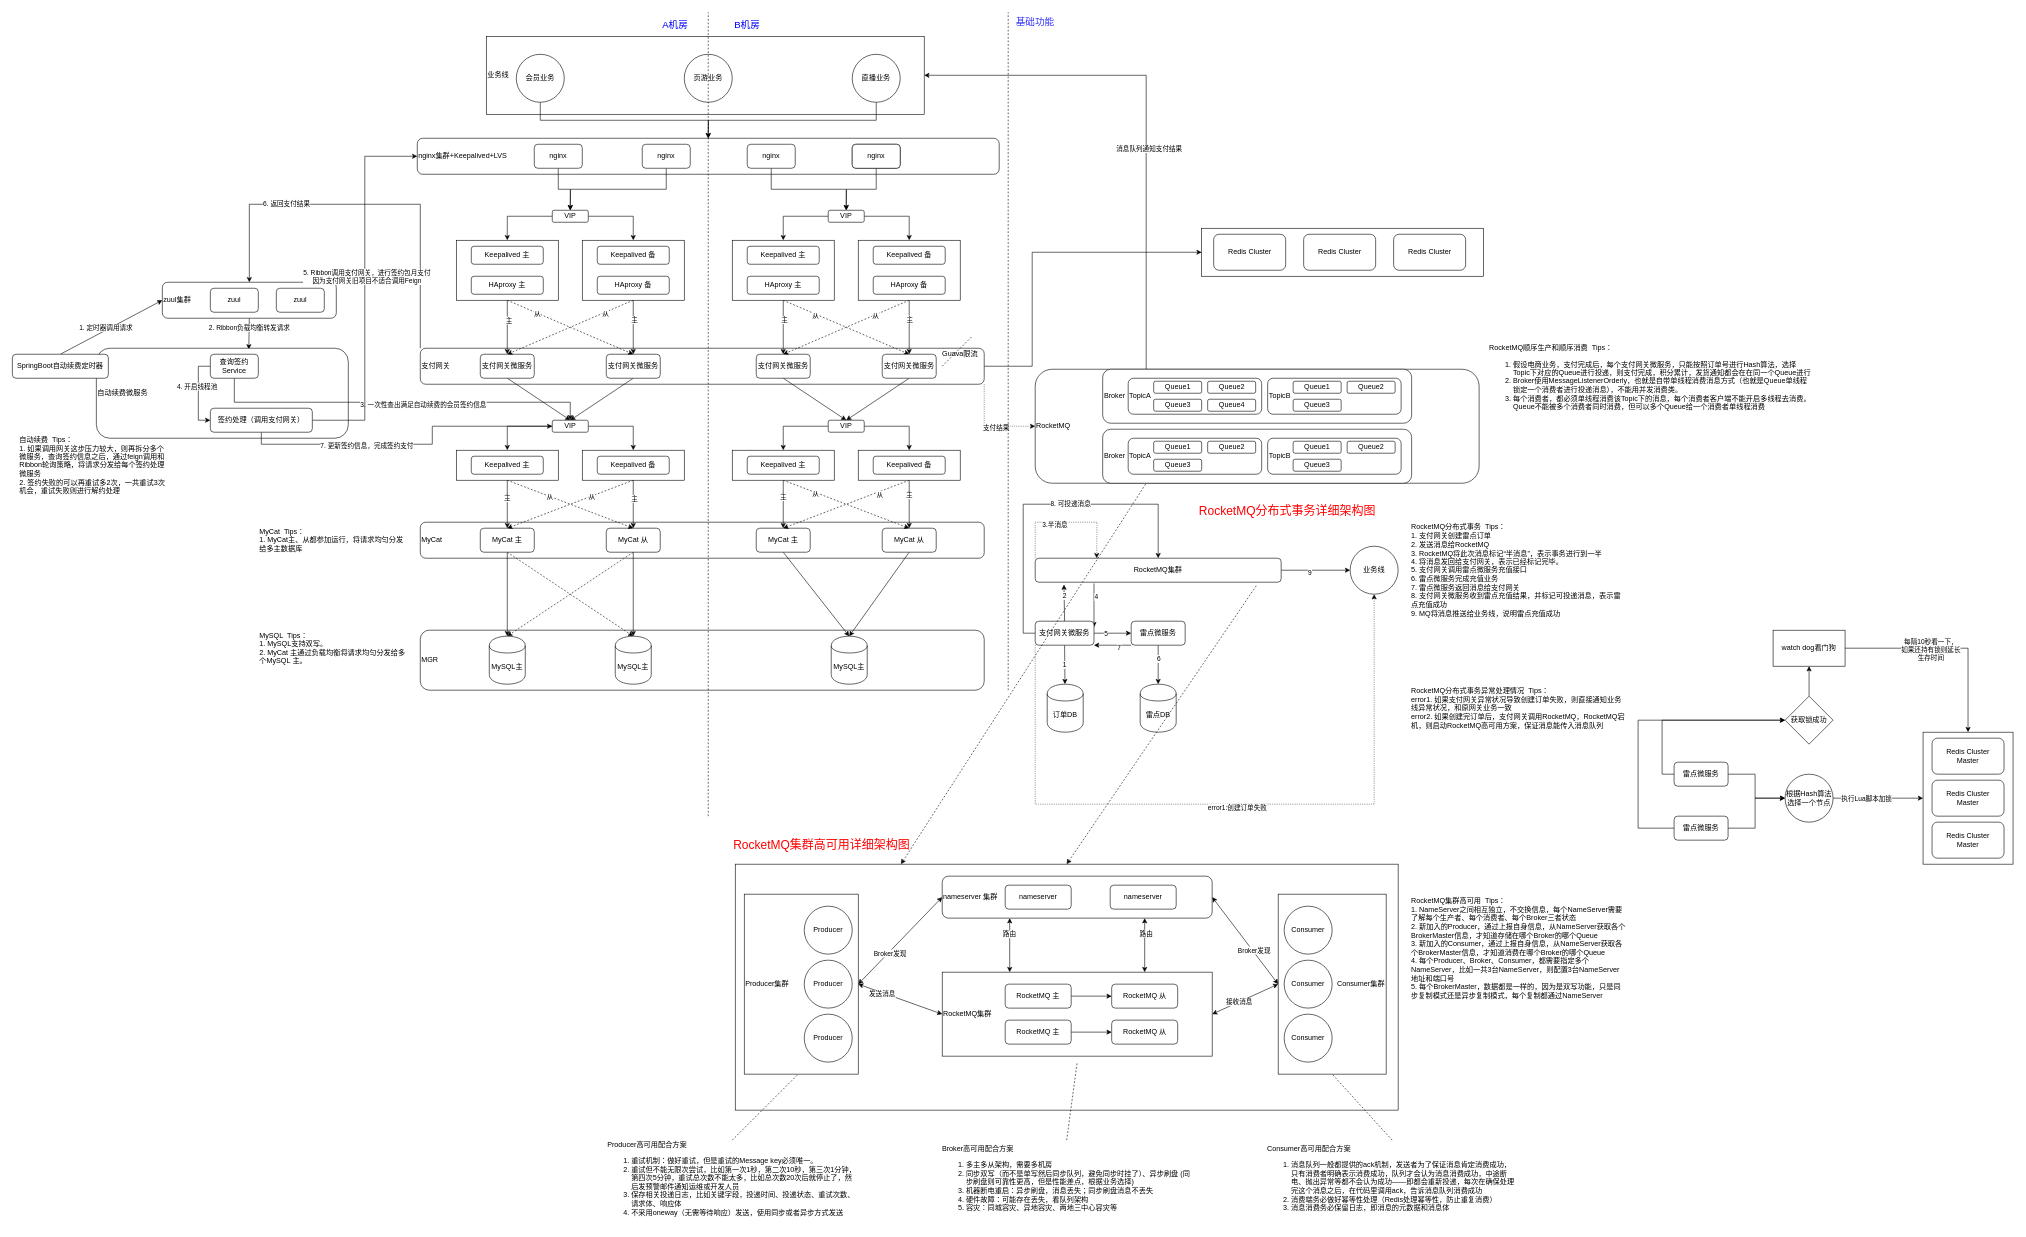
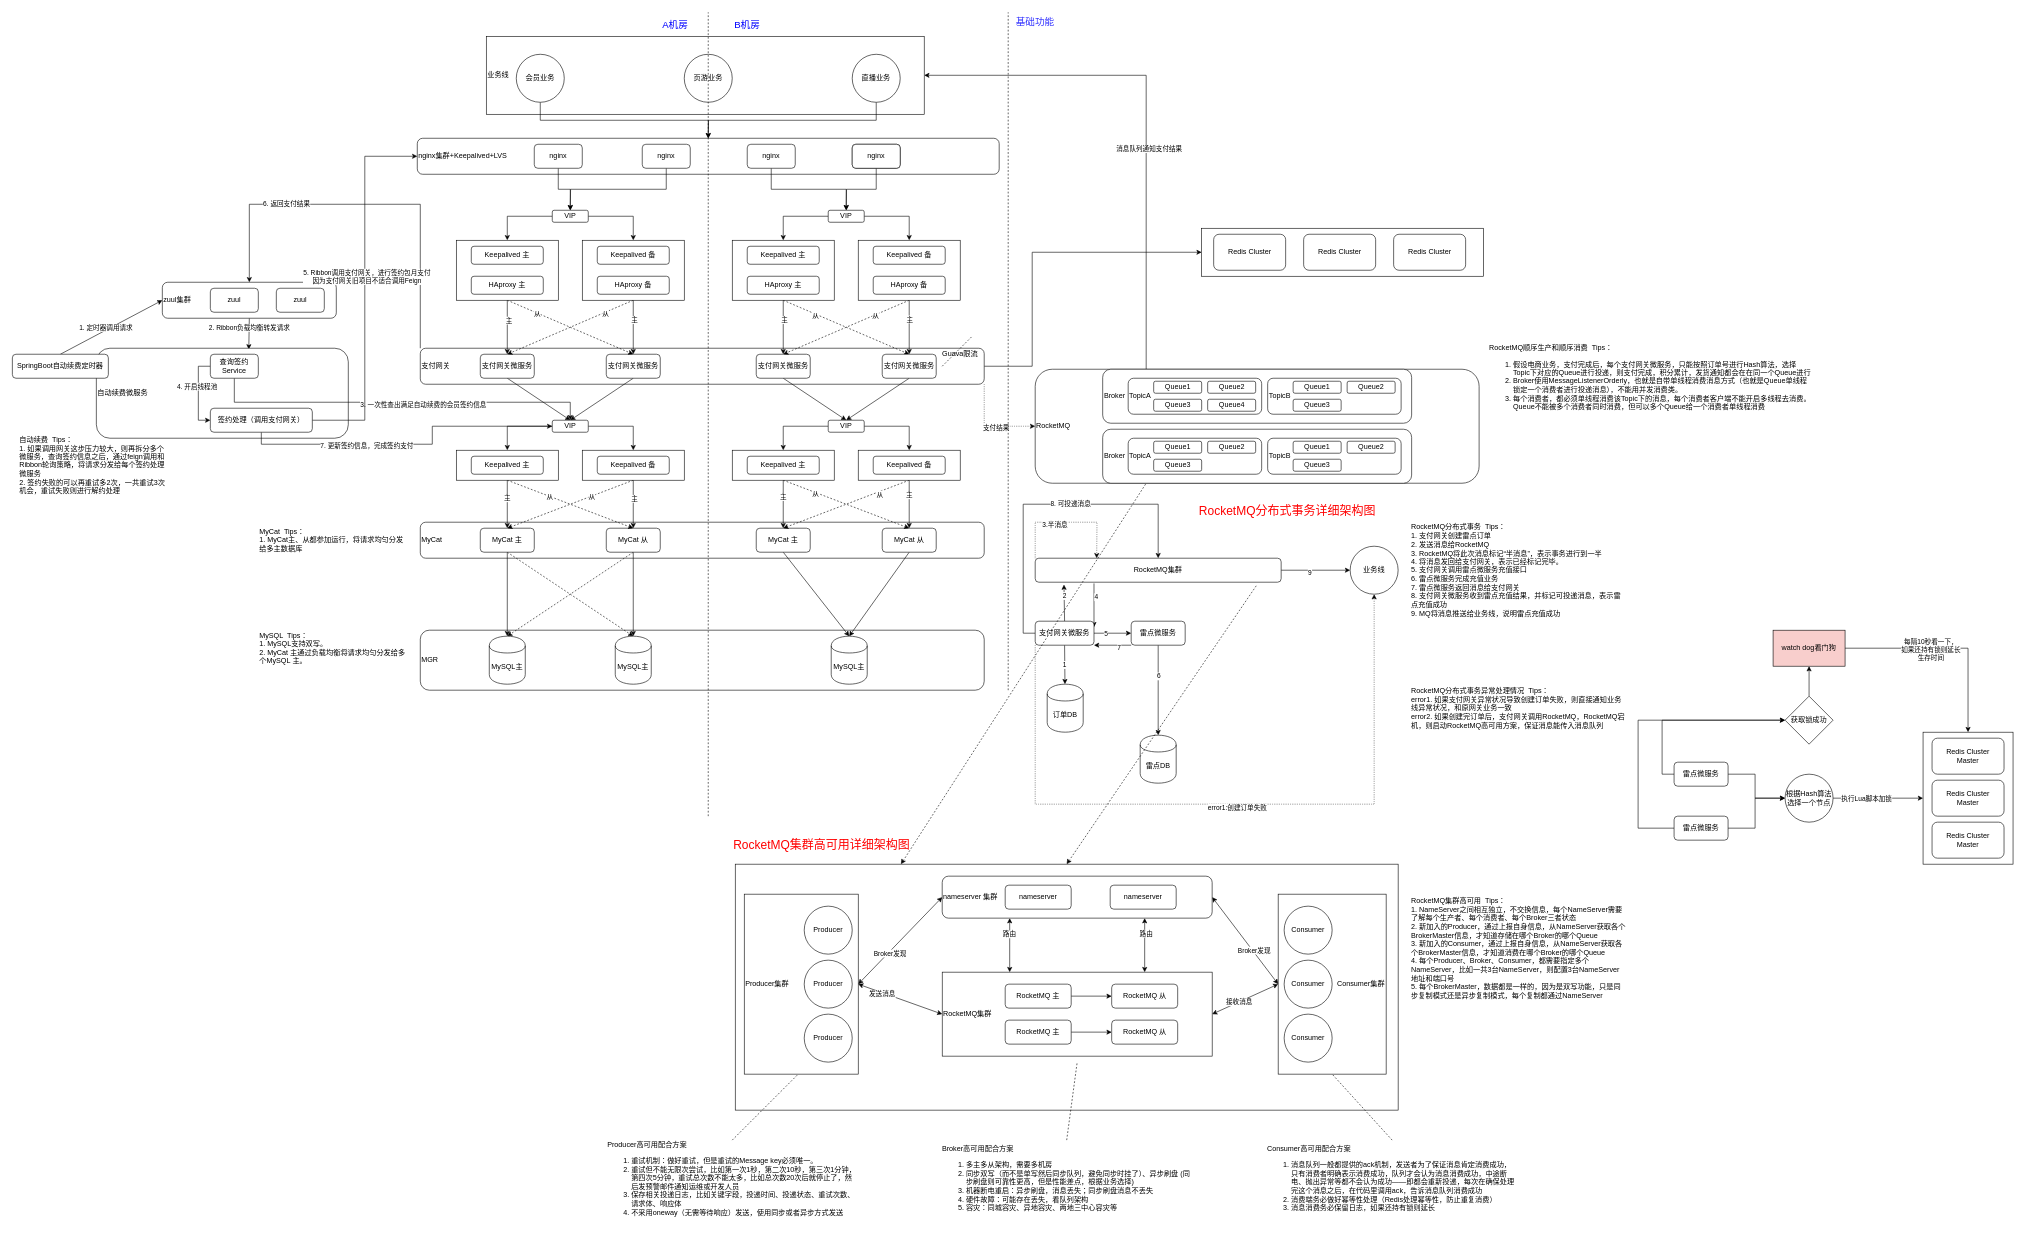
(1809, 648) -> (1809, 648)
(1158, 708) -> (1158, 759)
(1393, 1182) -> (1393, 1182)
